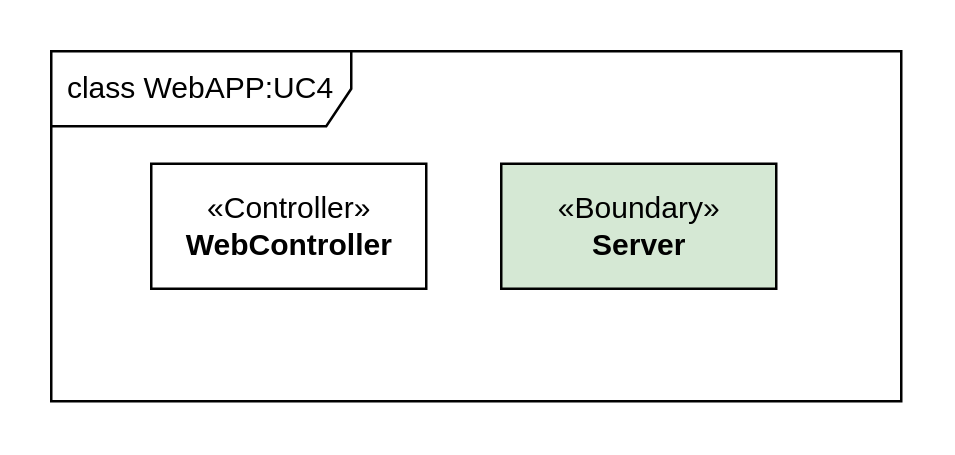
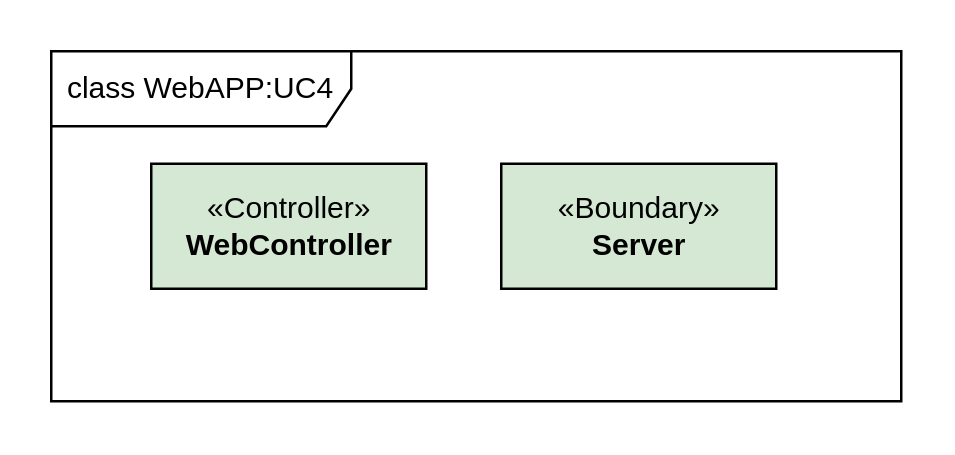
(289, 226) -> (289, 226)
